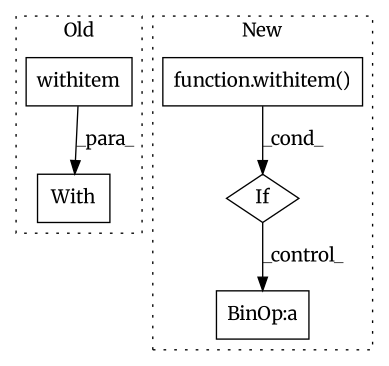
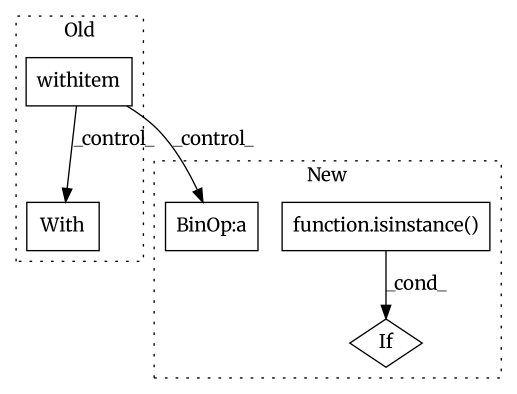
(263, 82) -> (386, 227)
(105, 140) -> (115, 140)
(263, 250) -> (169, 142)
